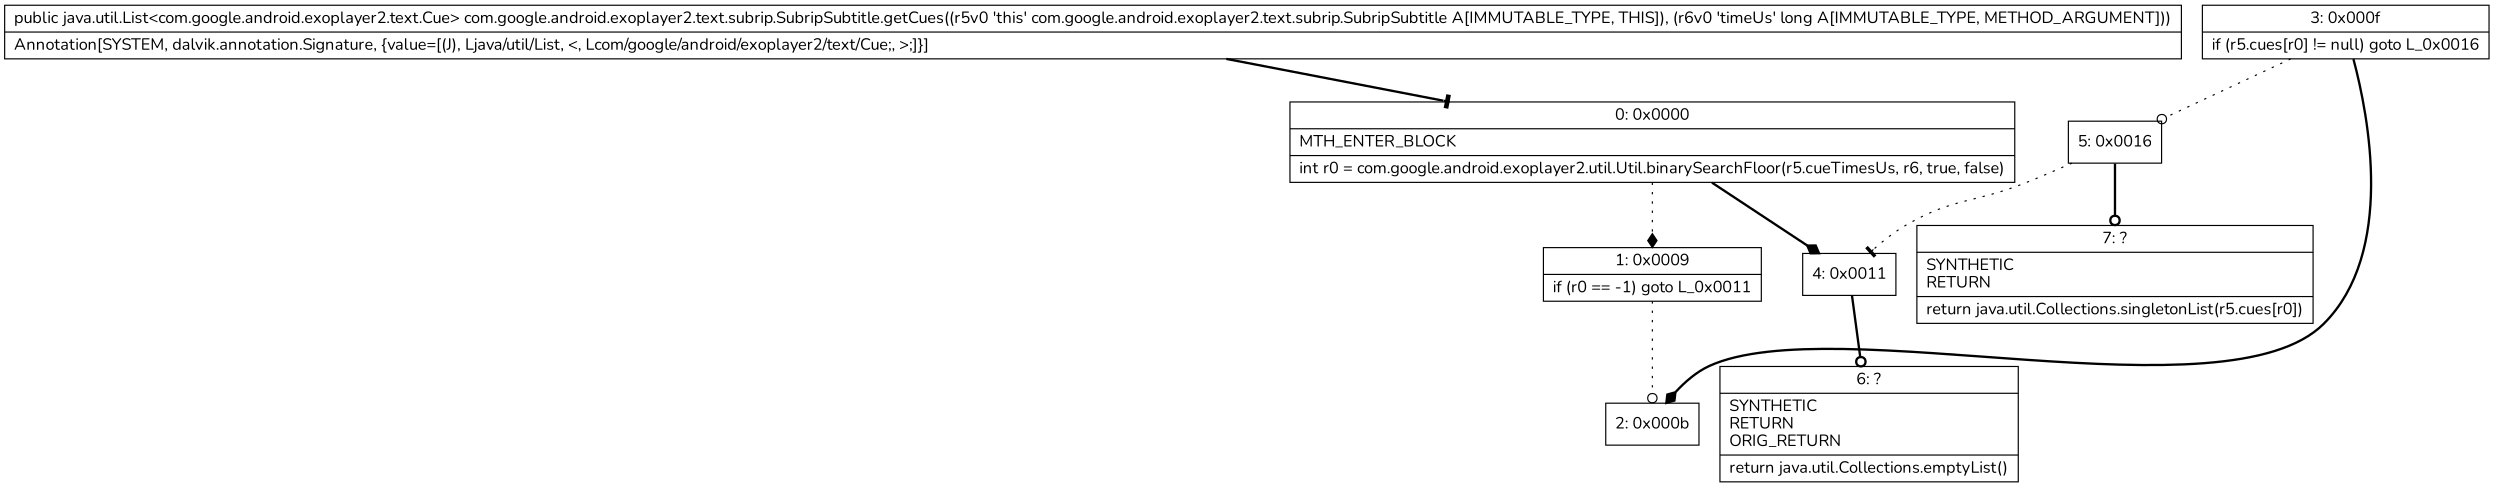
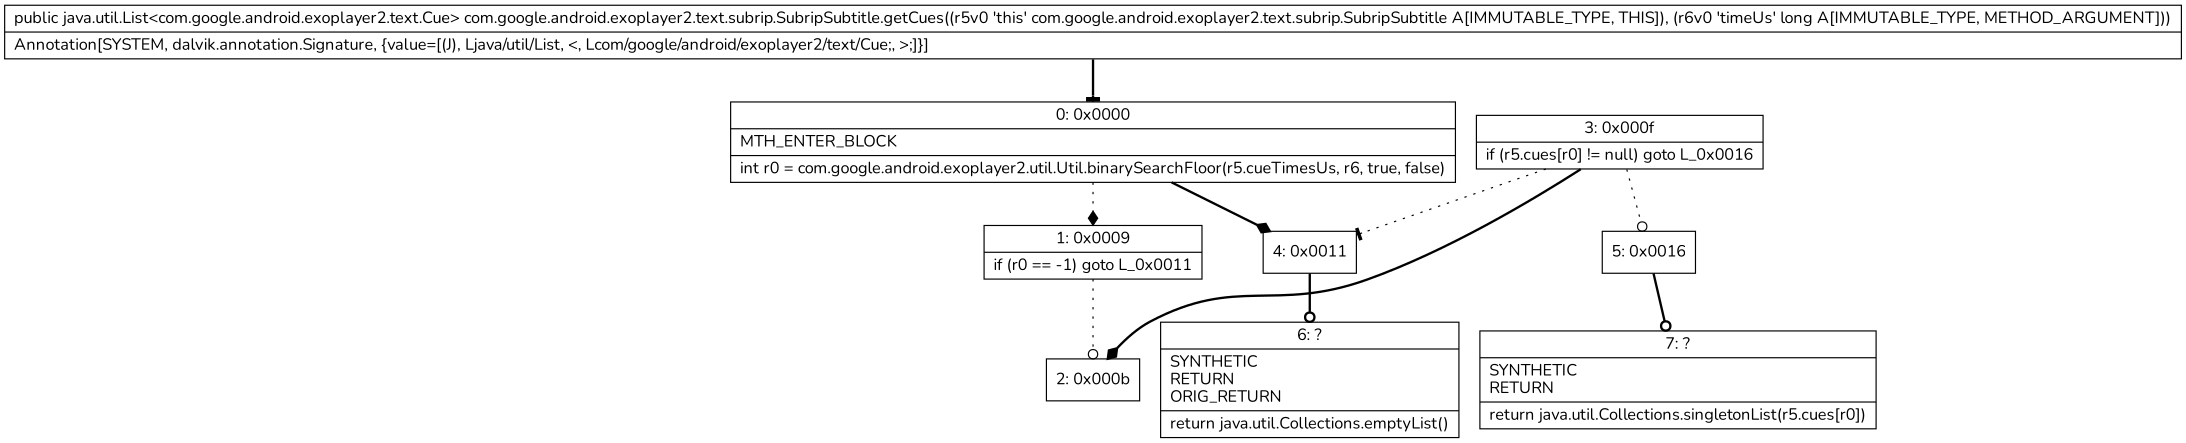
(1969, 200) -> (1454, 201)
